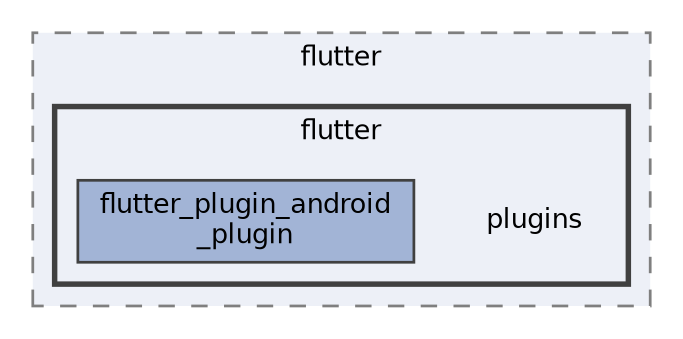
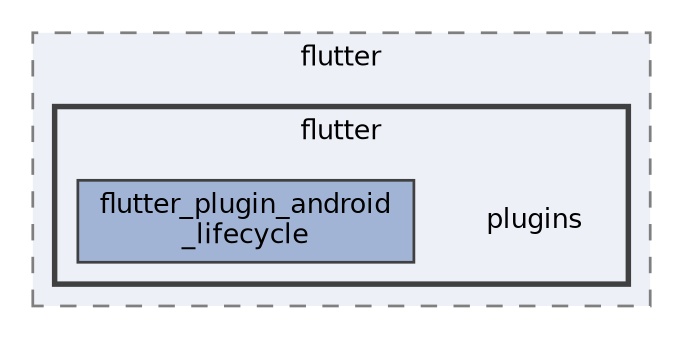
(246, 221) -> (246, 221)
